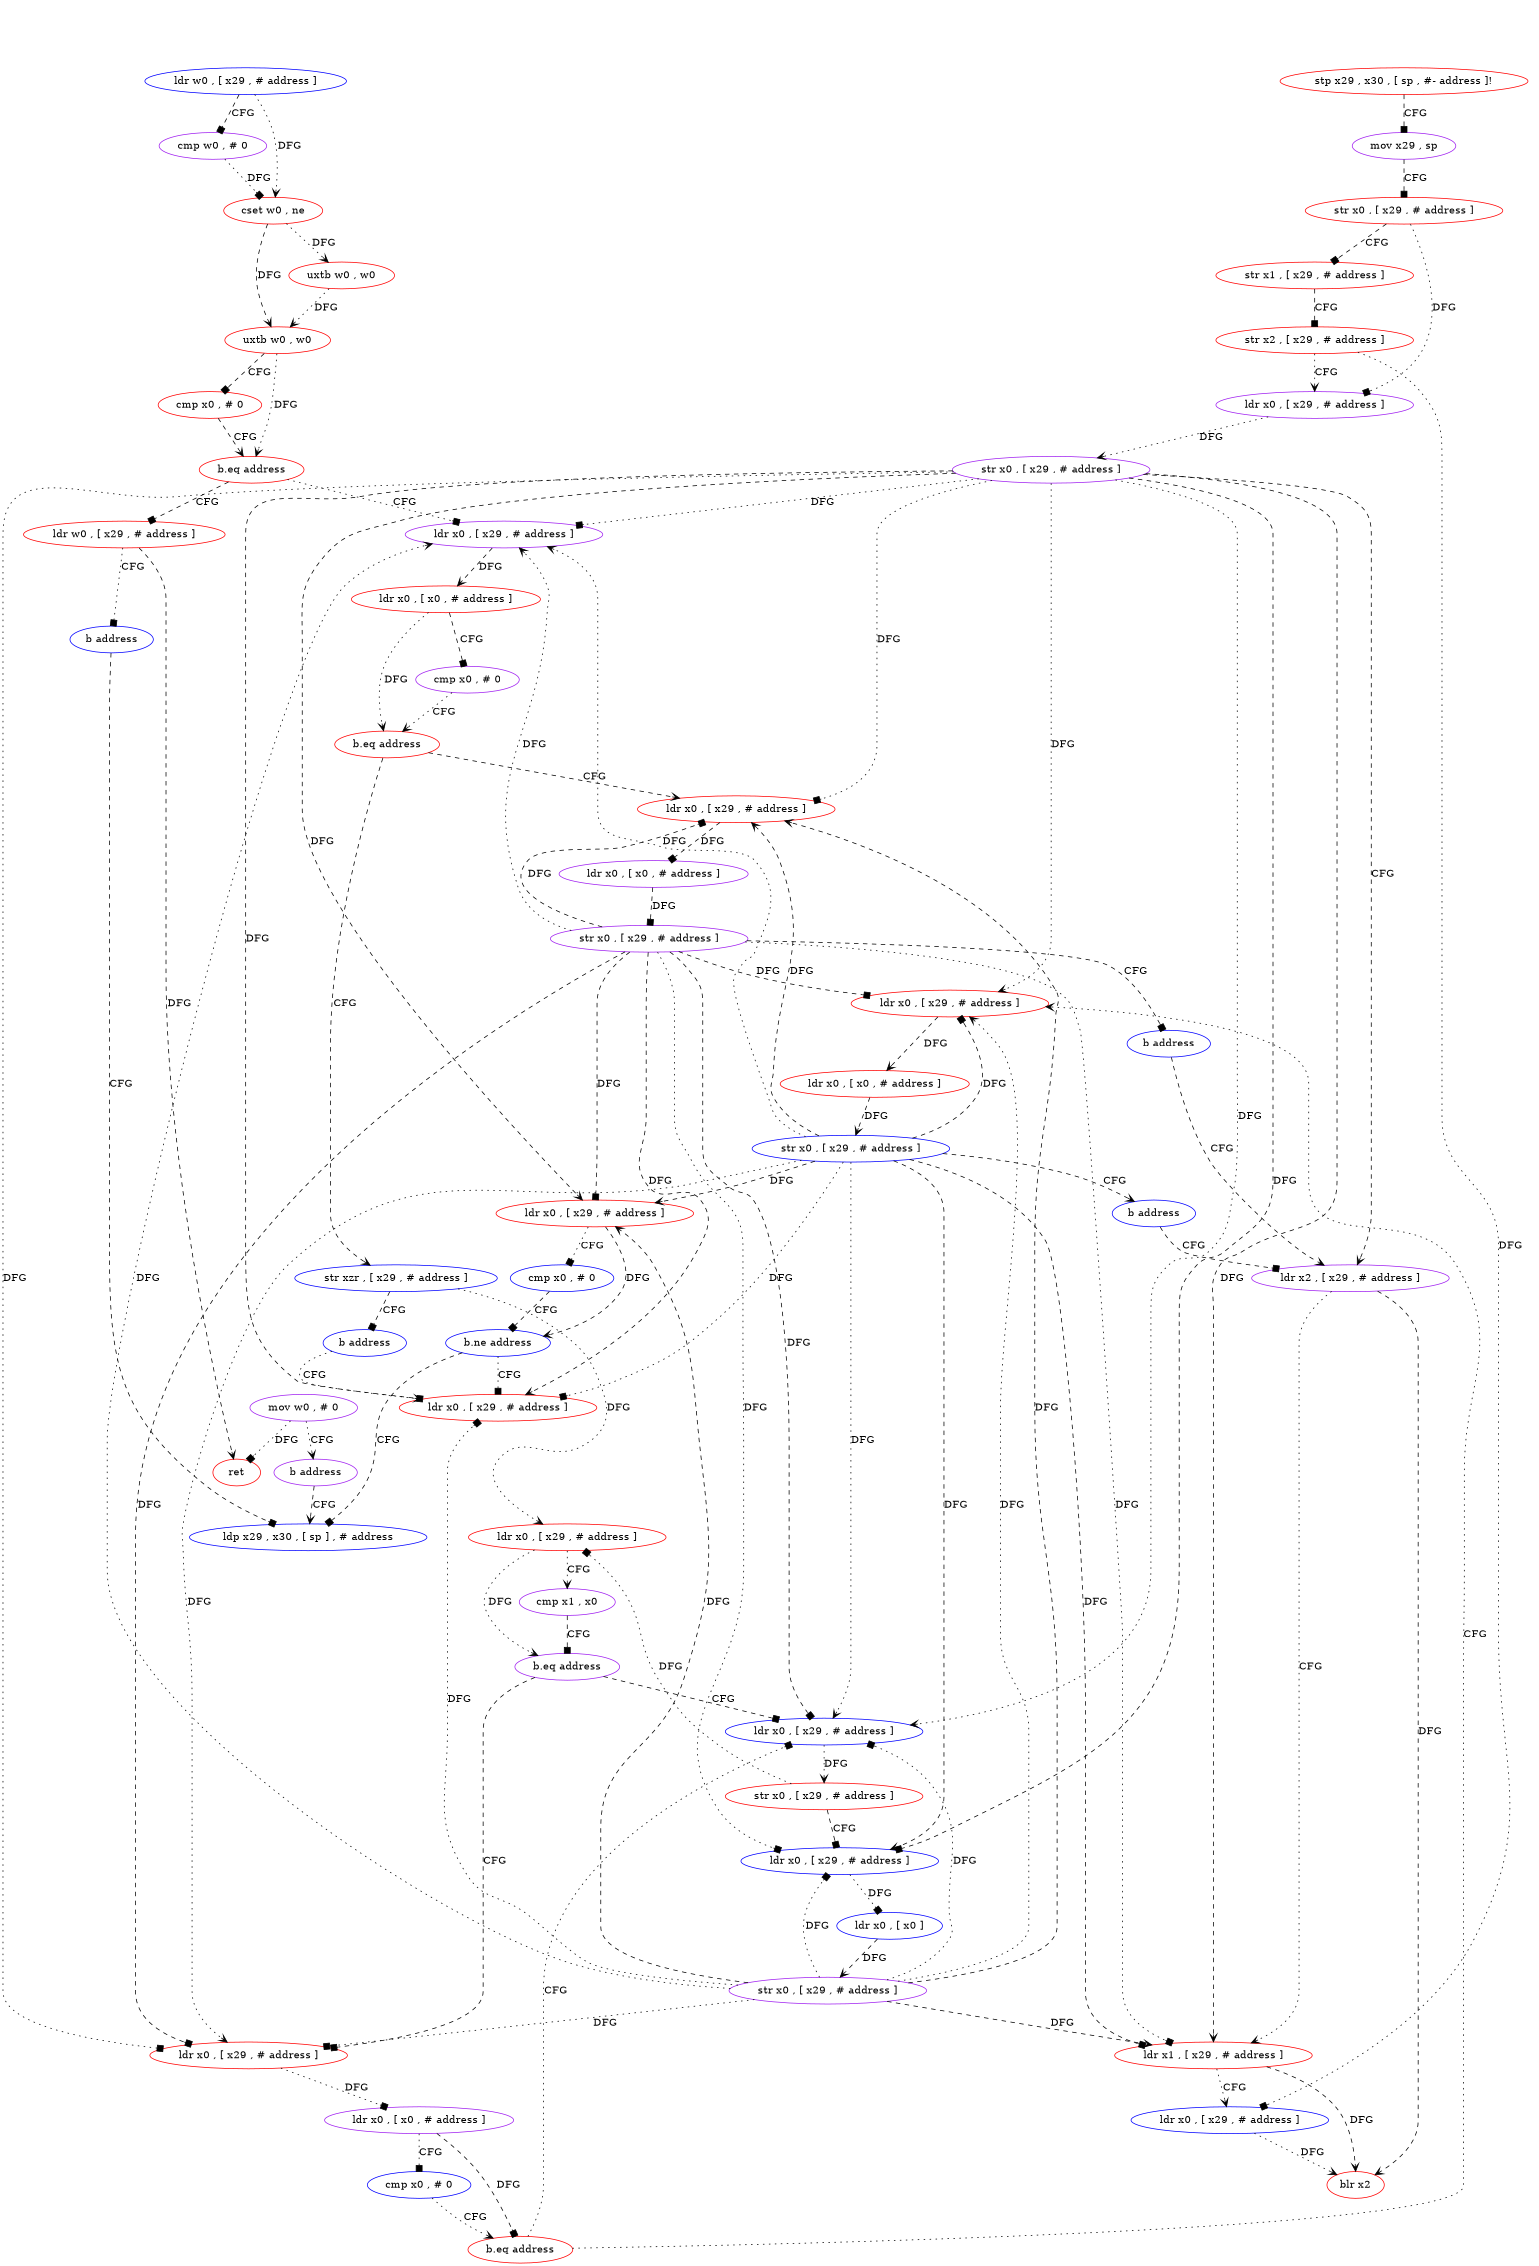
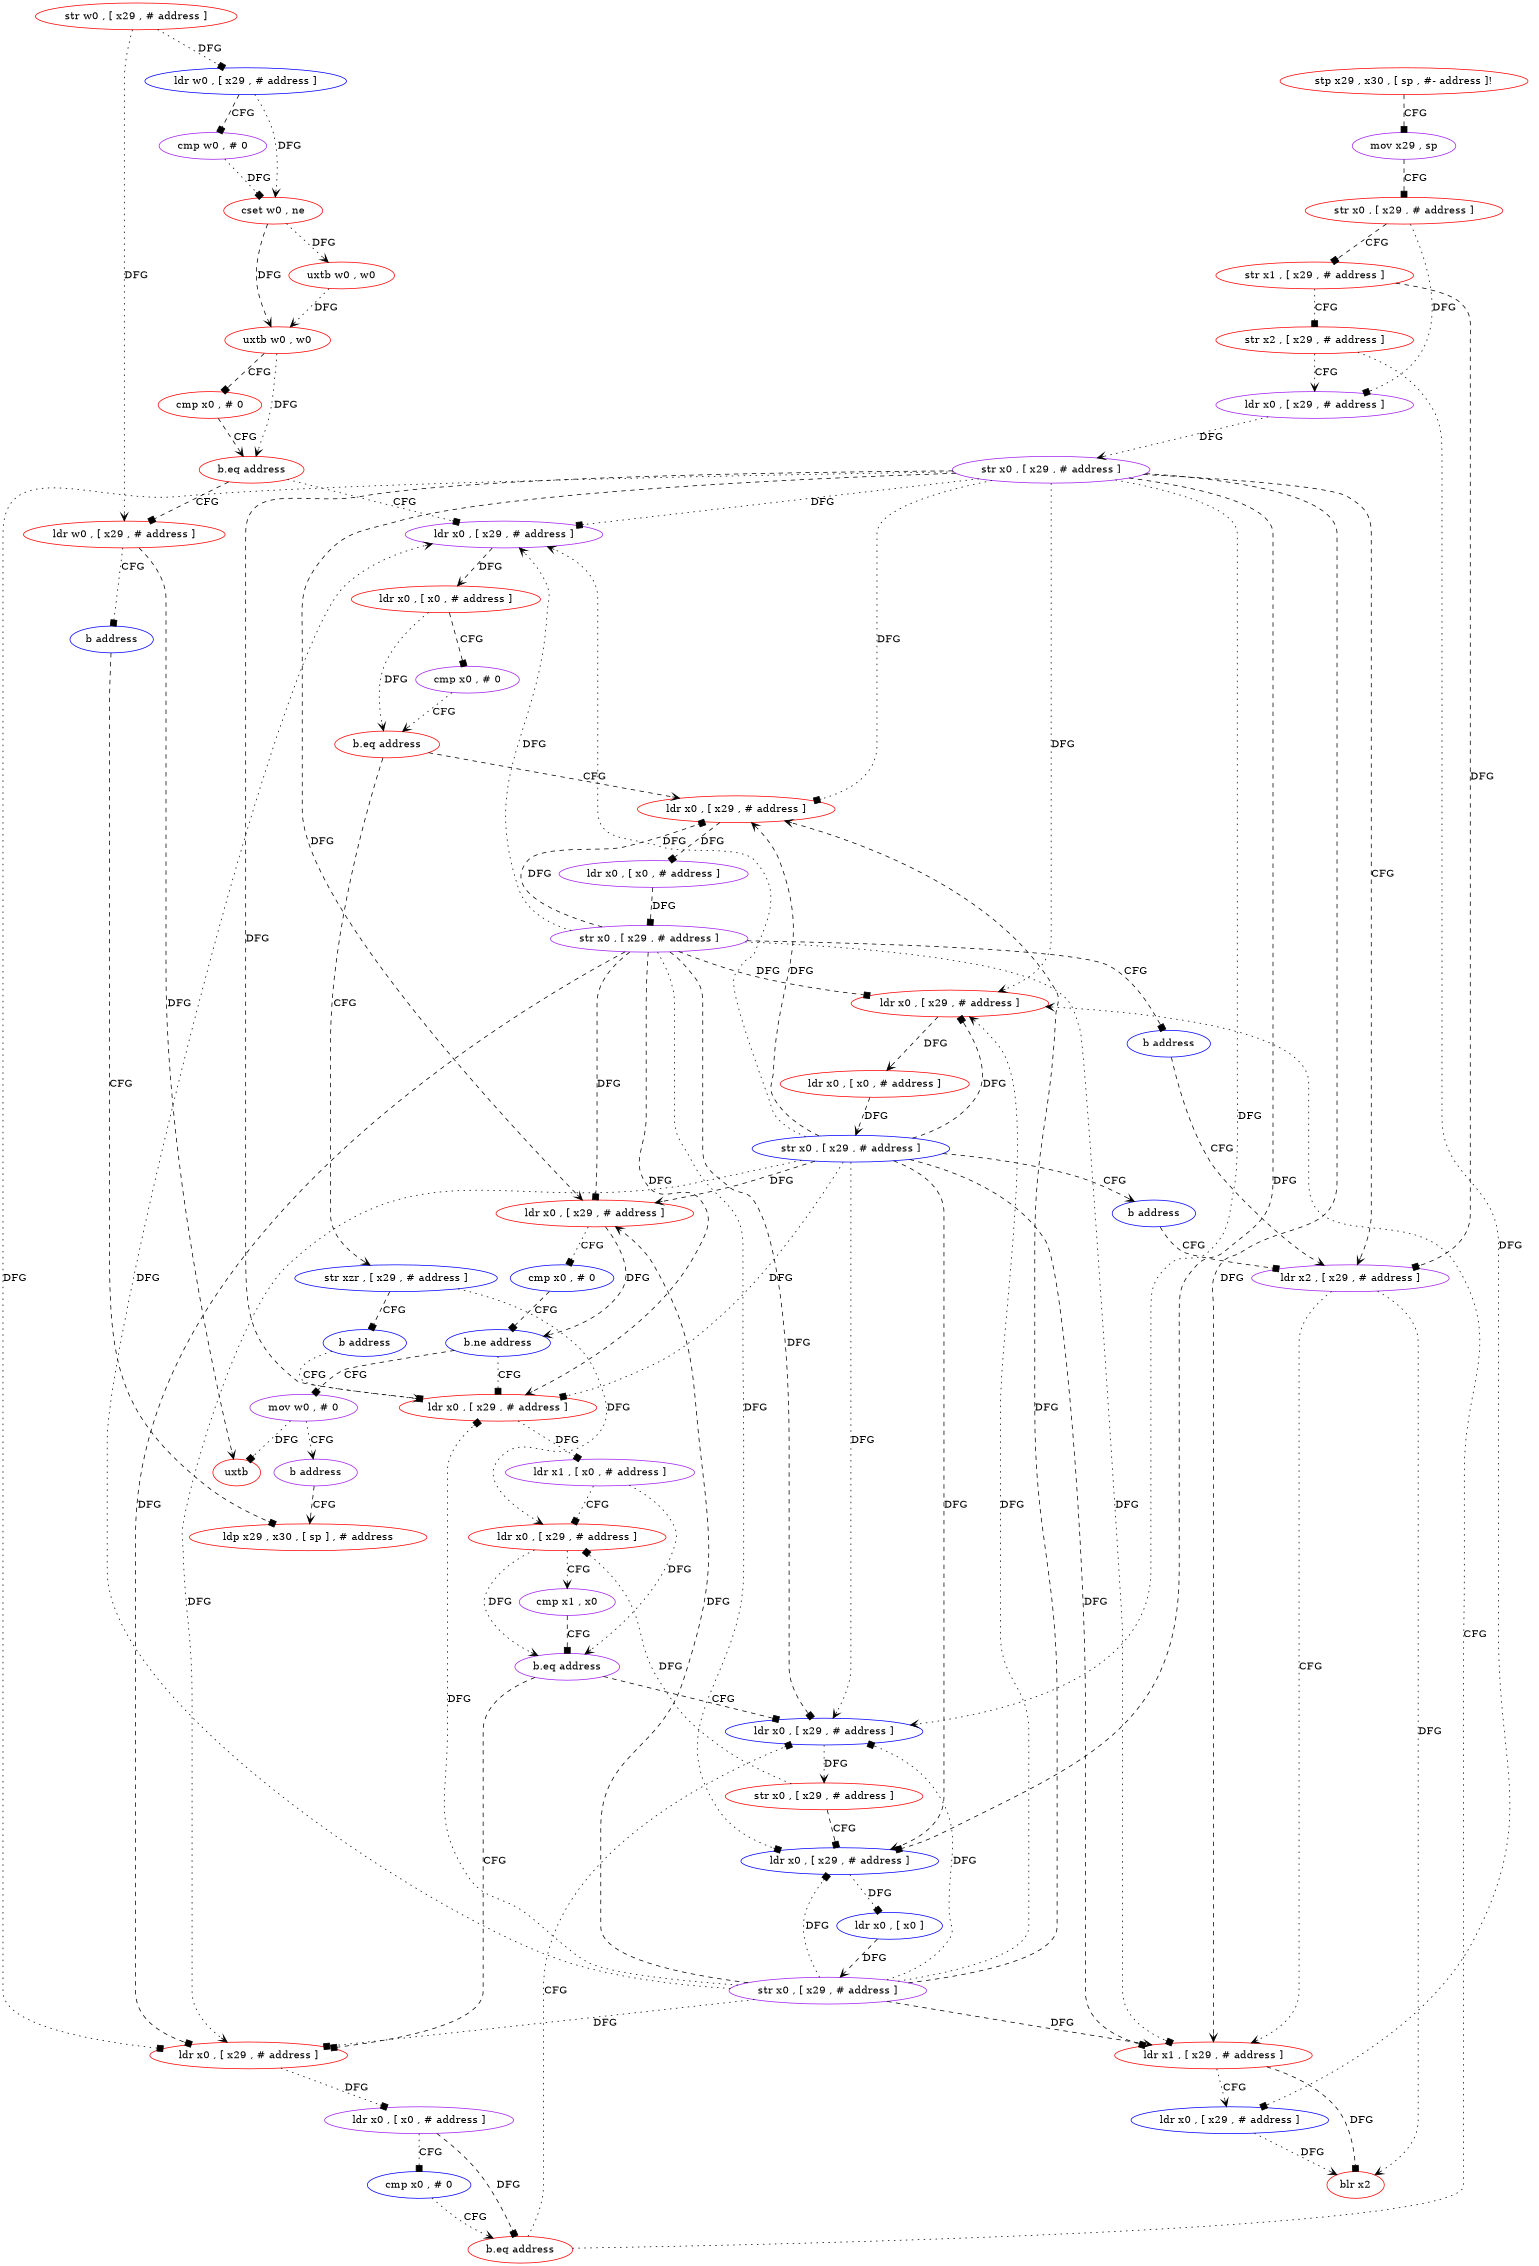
none -> (136, 16)
(1315, 304) -> (1315, 304)
none -> (1470, 761)
(378, 1421) -> (384, 1362)
(237, 1473) -> (237, 1473)
none -> (600, 1473)
(308, 1537) -> (308, 1537)
(1418, 1730) -> (1418, 1730)
(1329, 2100) -> (1329, 2100)
